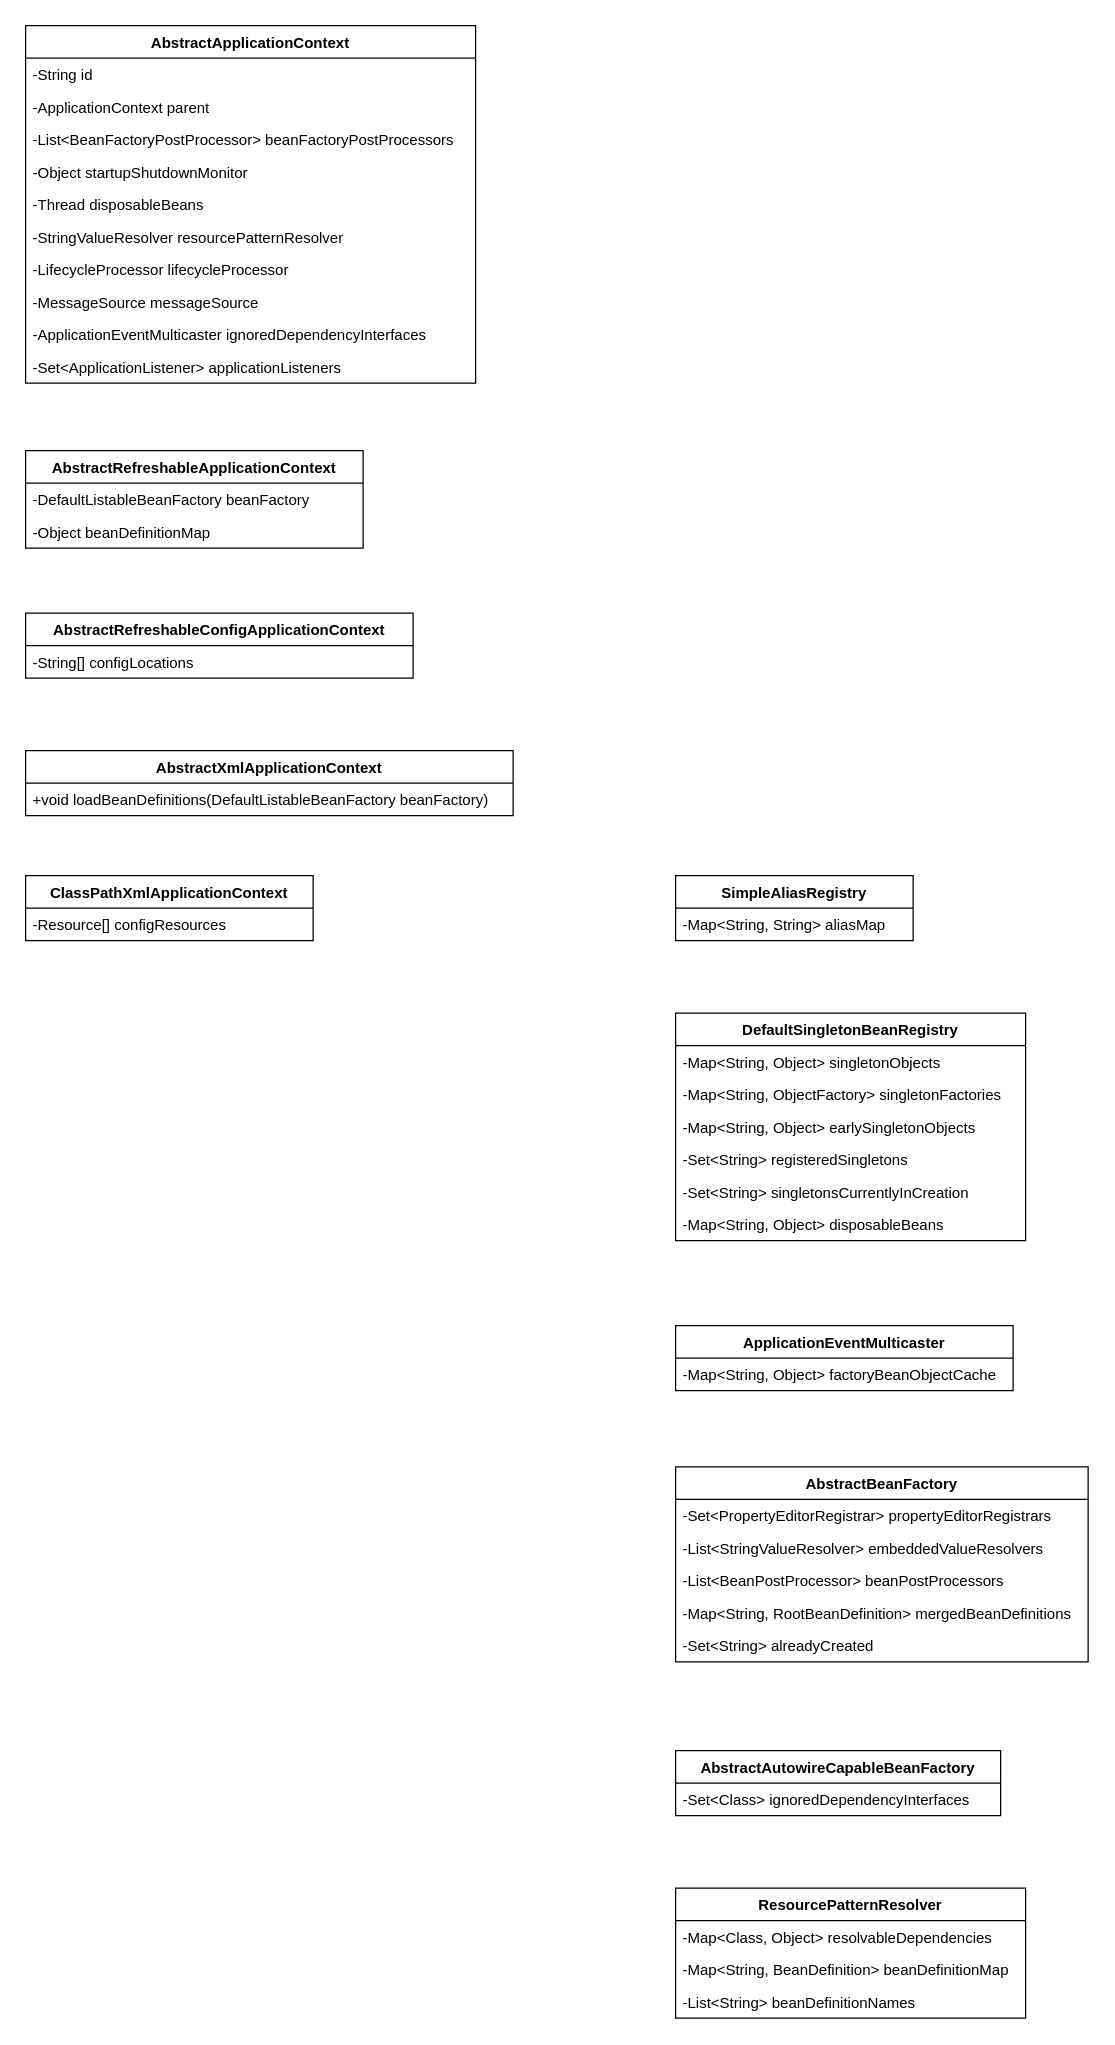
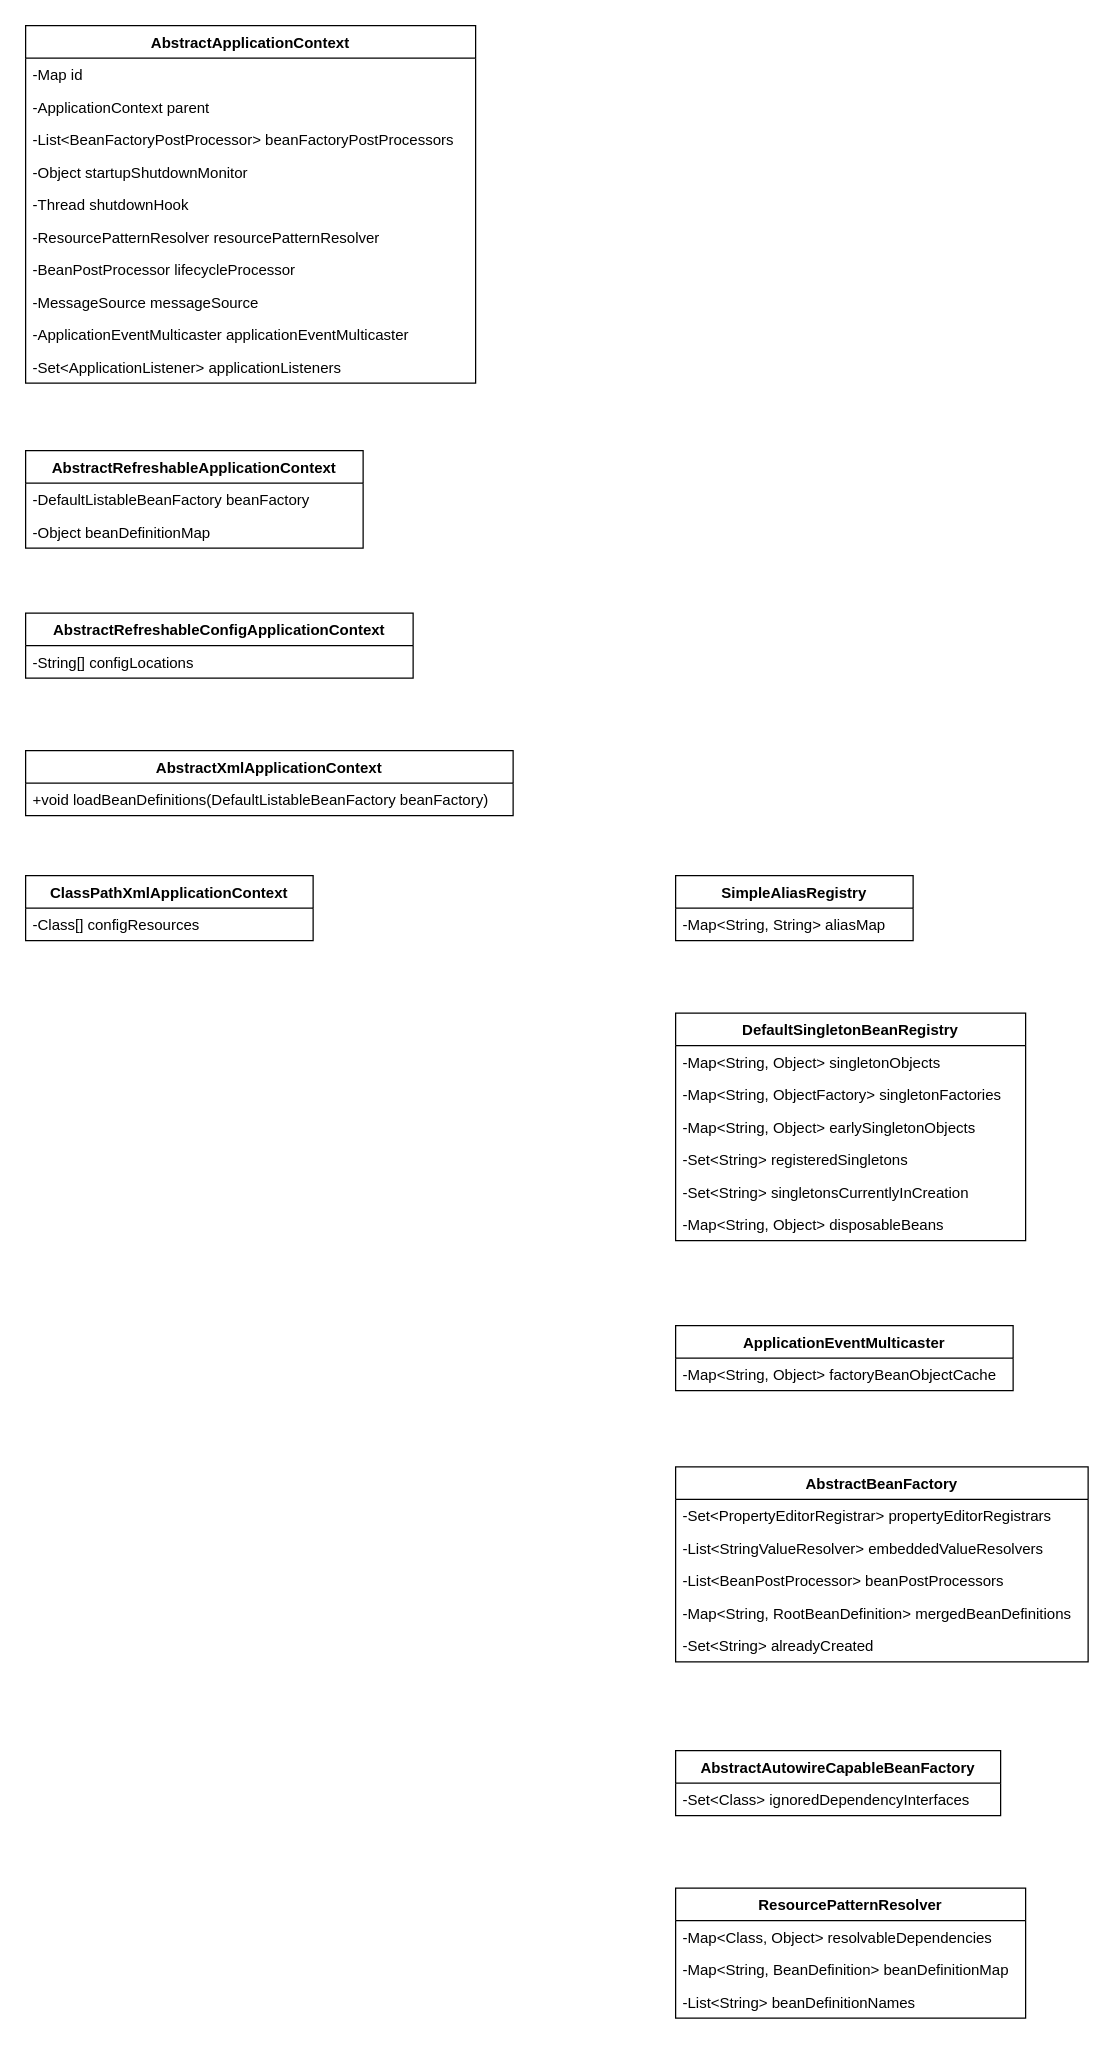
(69, 75) -> (58, 75)
(123, 205) -> (115, 205)
(208, 238) -> (228, 238)
(180, 270) -> (180, 270)
(254, 335) -> (246, 335)
(142, 925) -> (127, 925)
